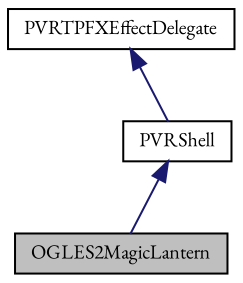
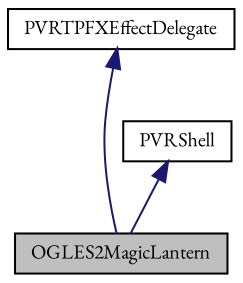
(154, 94) -> (105, 151)
